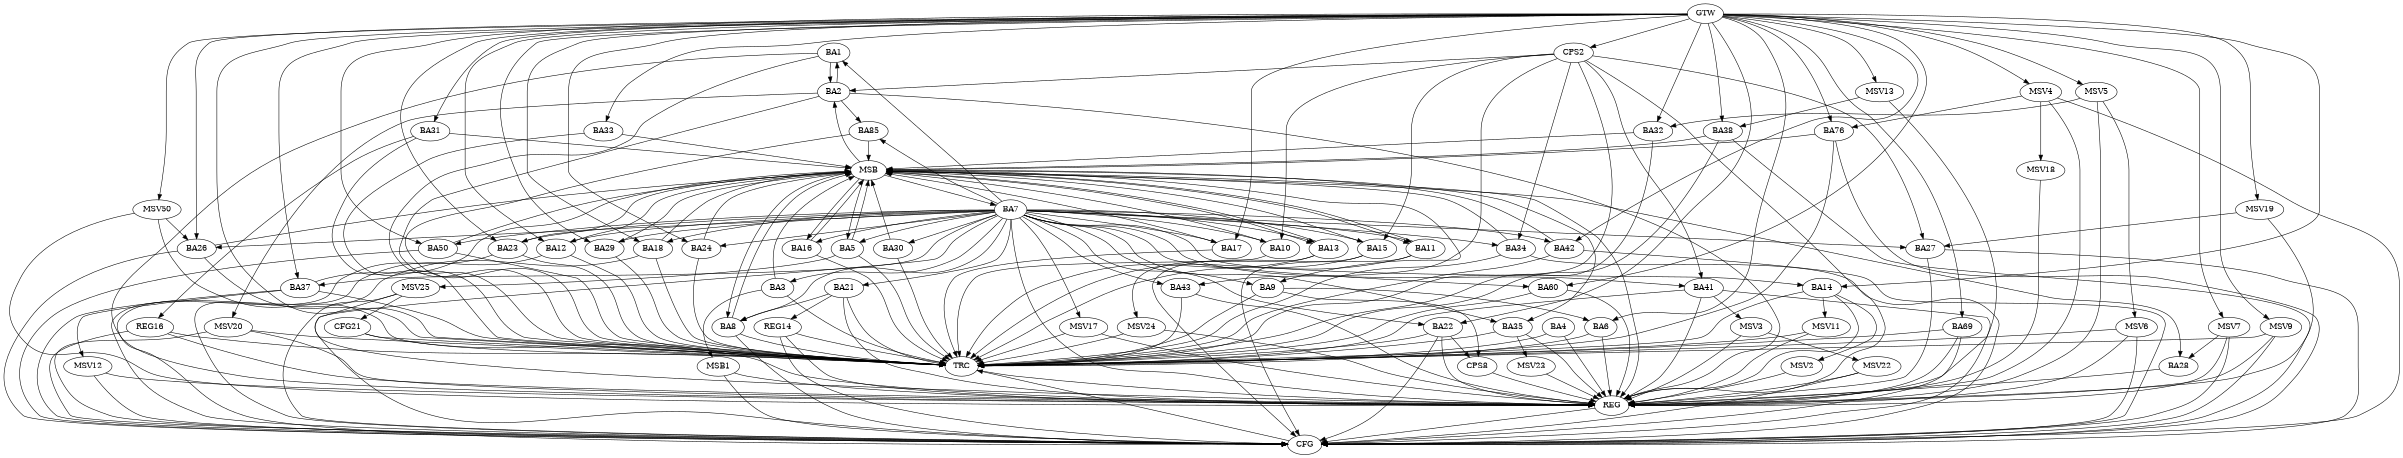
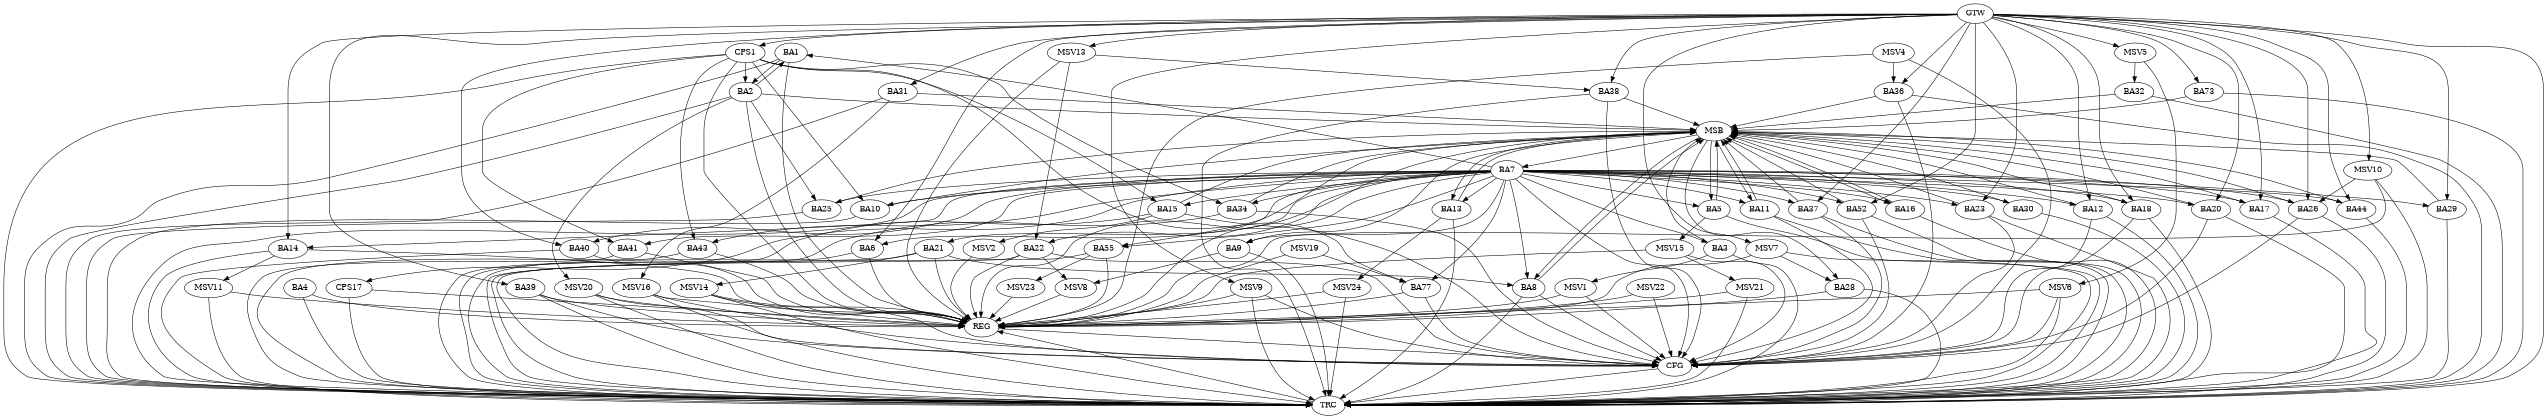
(2057, 20) -> none
(1902, 32) -> none
(1574, 53) -> (745, 53)
(1682, 65) -> none
(603, 131) -> (2204, 92)
(869, 131) -> (822, 210)
(1834, 131) -> (1894, 92)
(844, 140) -> (1249, 118)
(2041, 170) -> none
(157, 210) -> (2368, 170)
(1677, 225) -> (1053, 148)
none -> (191, 249)
(438, 249) -> (2211, 210)
(701, 249) -> (2356, 210)
(1564, 249) -> (1857, 210)
(1925, 249) -> (1421, 288)
(416, 288) -> (1670, 249)
(1548, 288) -> (579, 249)
(1435, 294) -> (1118, 238)
(150, 327) -> (636, 288)
(348, 327) -> (1750, 288)
(778, 327) -> (694, 288)
(1084, 327) -> (349, 288)
(1513, 327) -> (1104, 249)
(1751, 327) -> none
(1962, 327) -> (525, 288)
(1876, 330) -> (1078, 229)
(88, 366) -> none
(718, 366) -> (1576, 288)
(1477, 366) -> (1076, 288)
(2019, 376) -> none
none -> (1709, 397)
(1815, 415) -> none
(1800, 437) -> (1925, 384)
